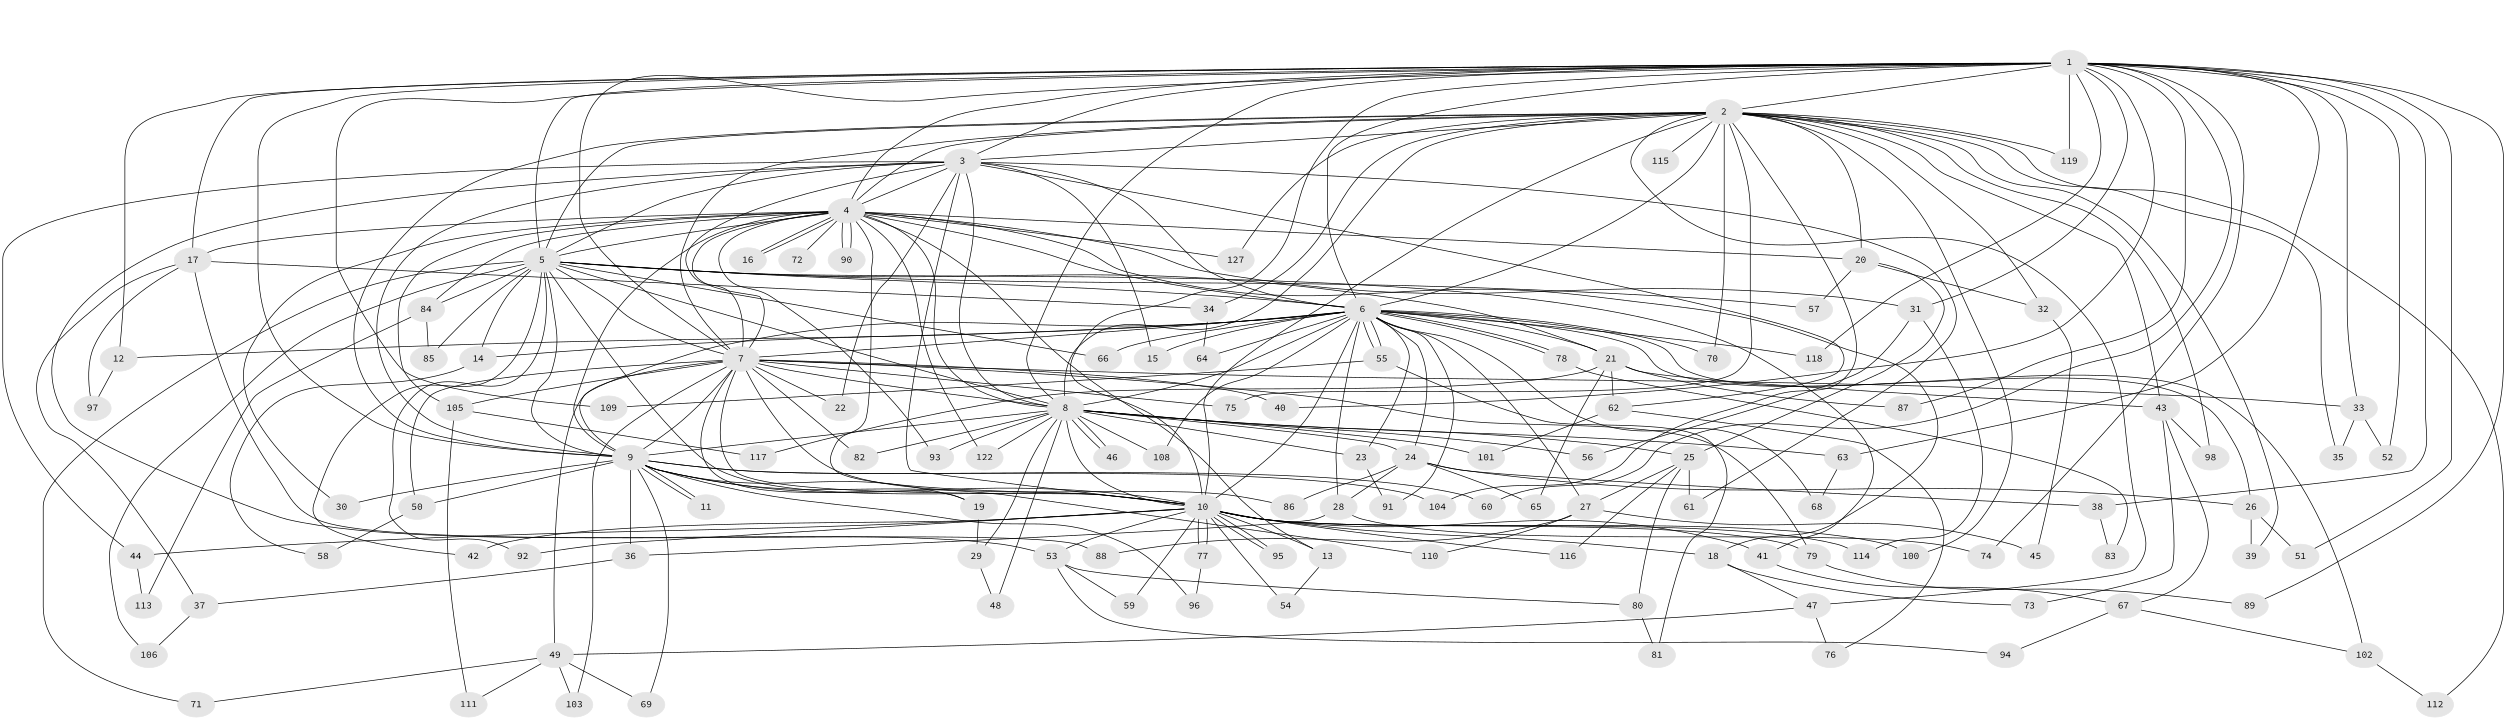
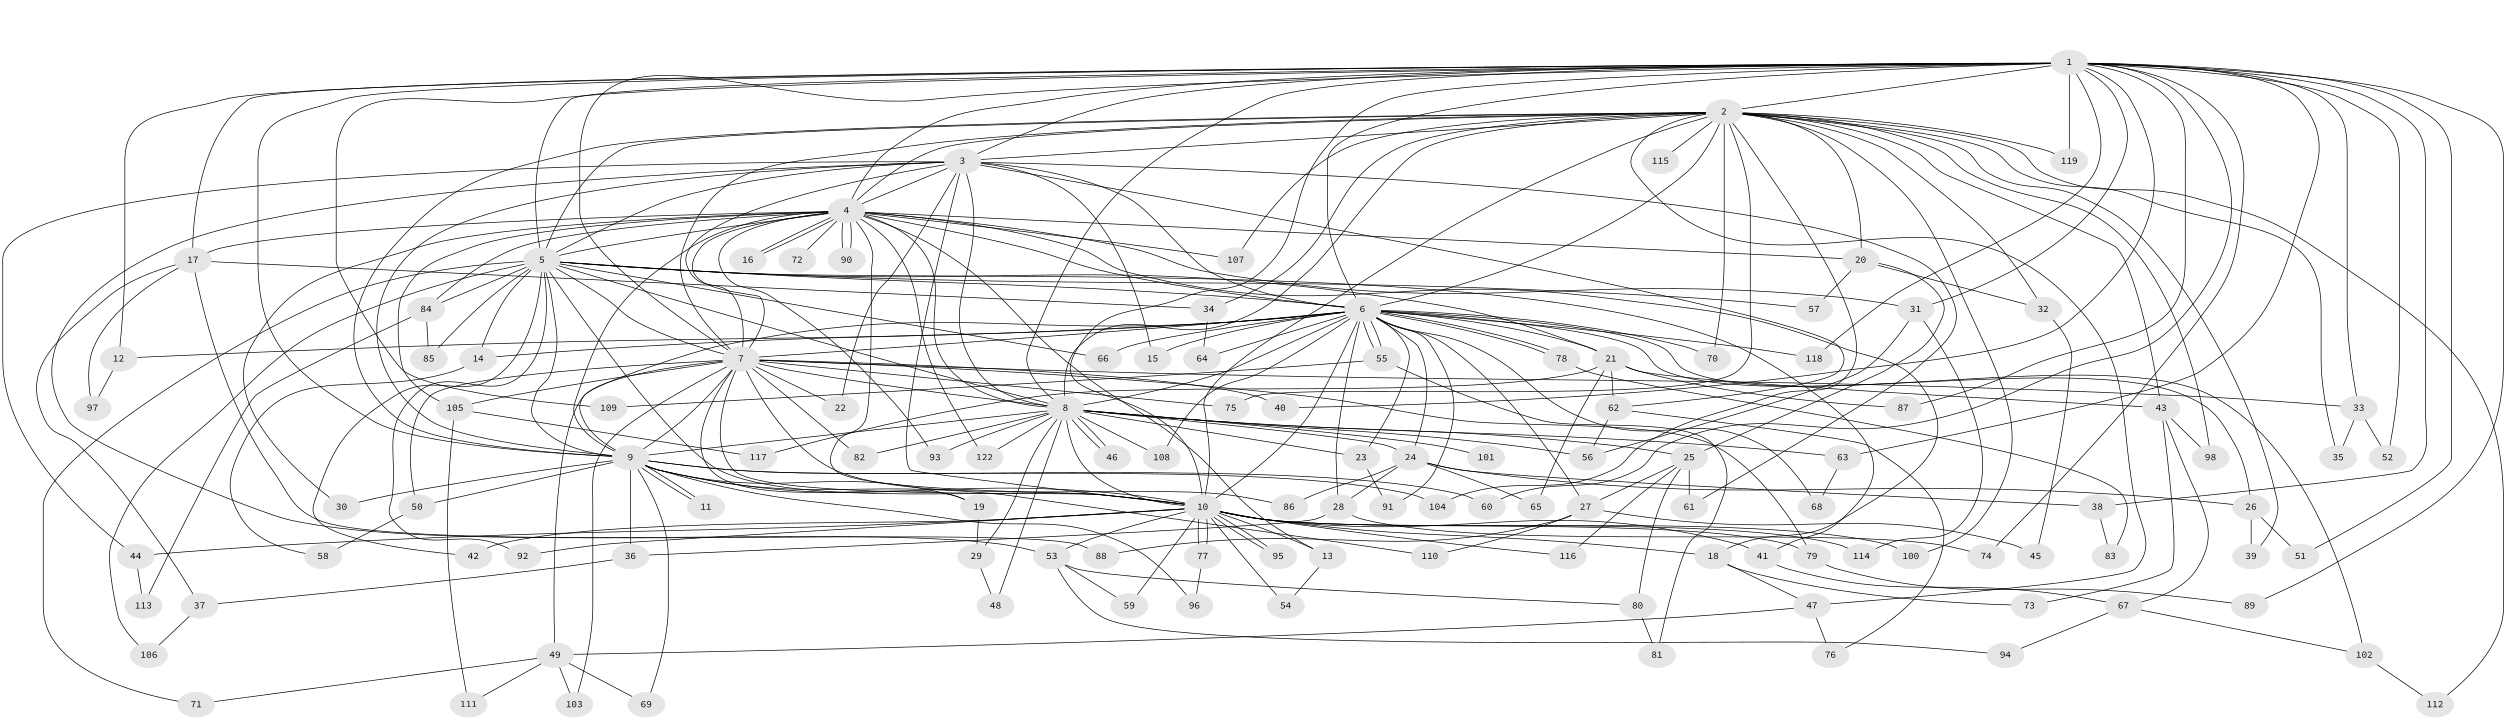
(1236, 260) -> (1236, 260)
(1555, 431) -> (1601, 433)
